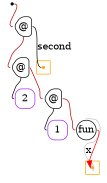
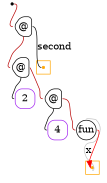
(58, 130) -> (58, 130)
